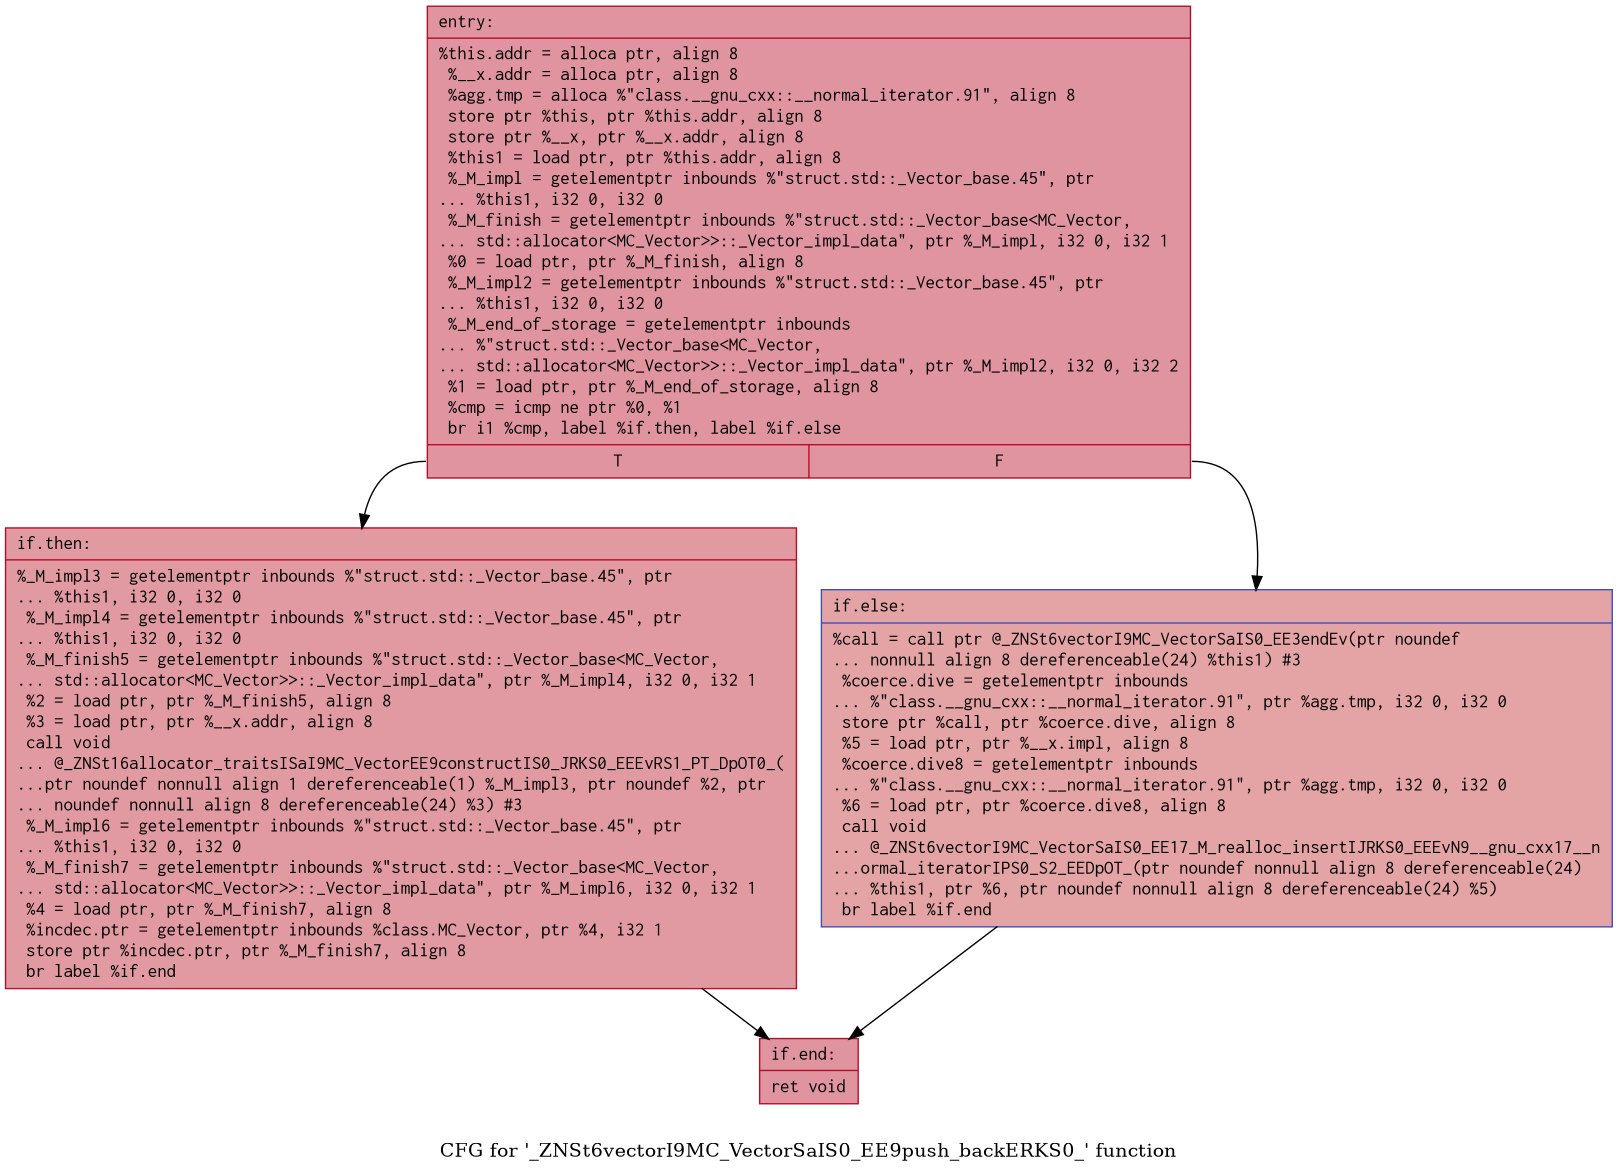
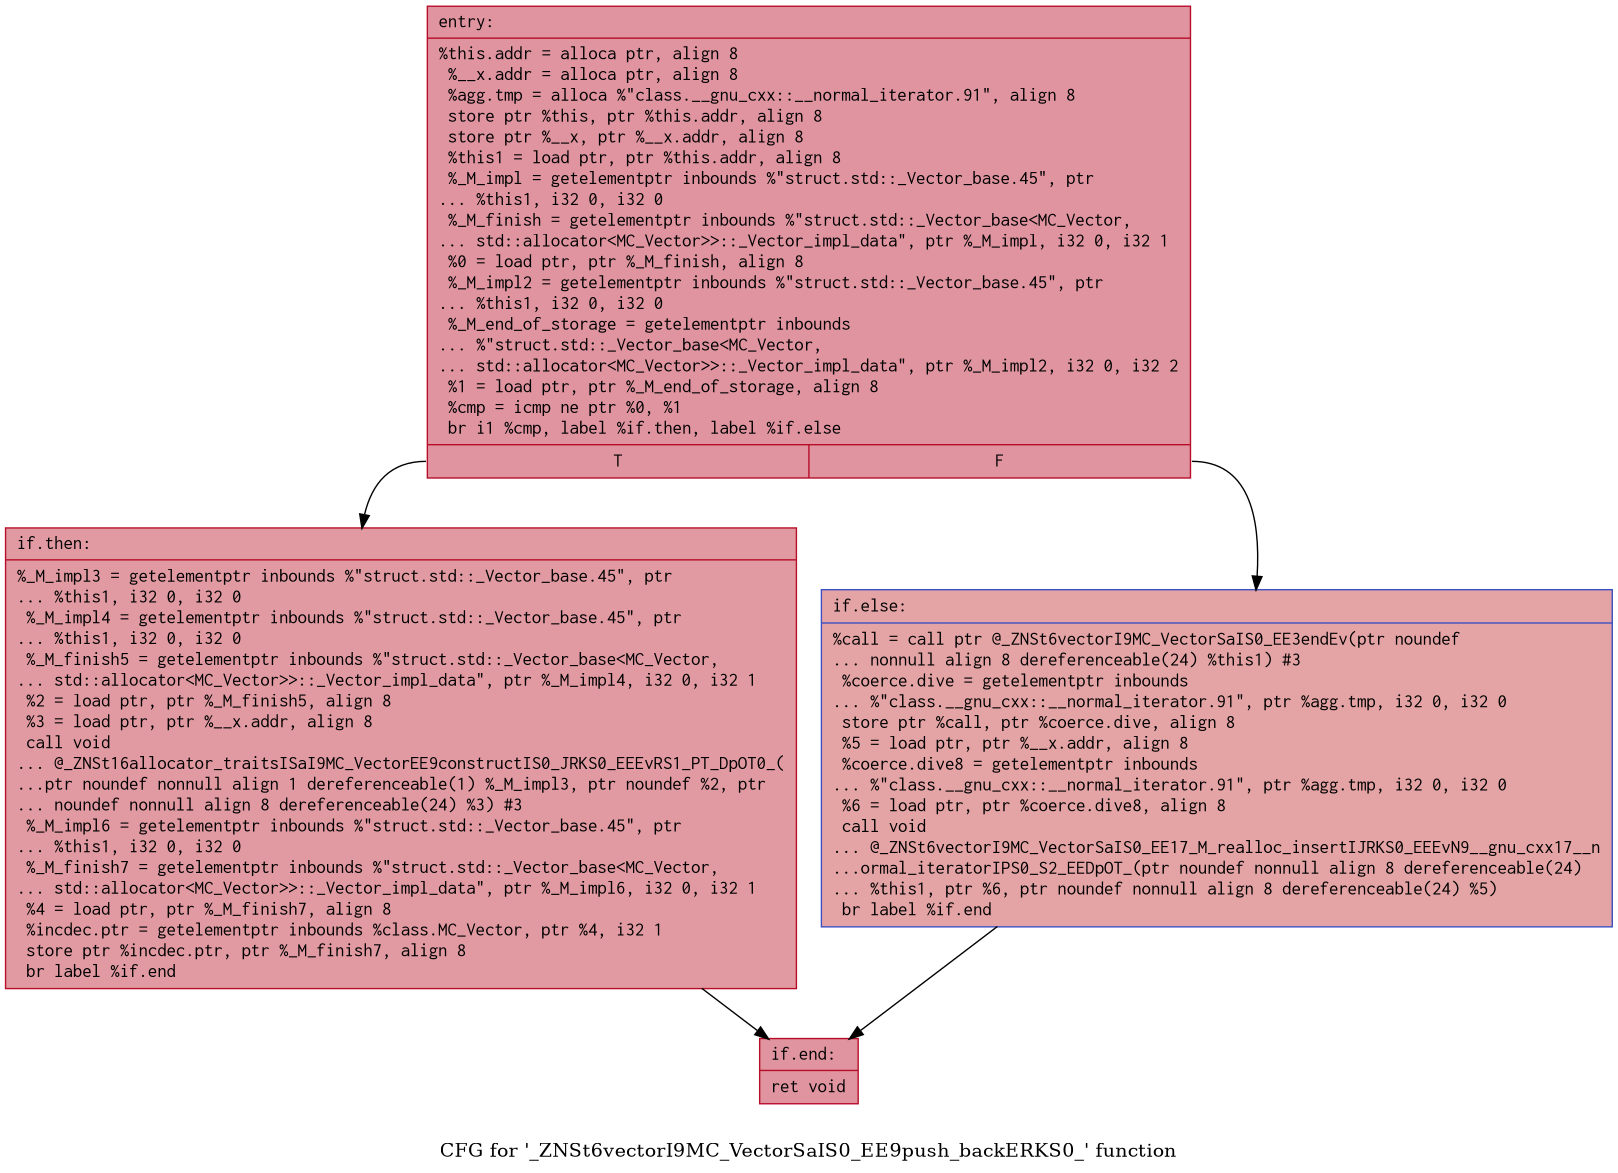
(1011, 743) -> (1011, 743)
